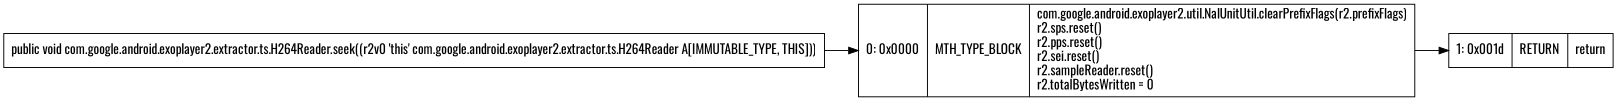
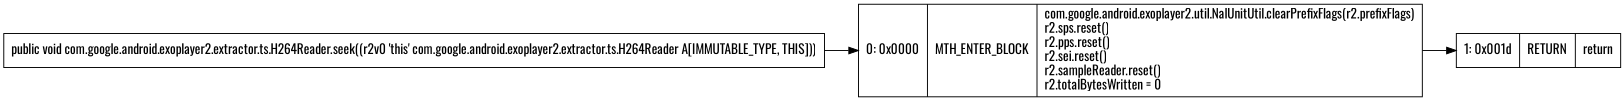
(978, 50) -> (982, 50)
